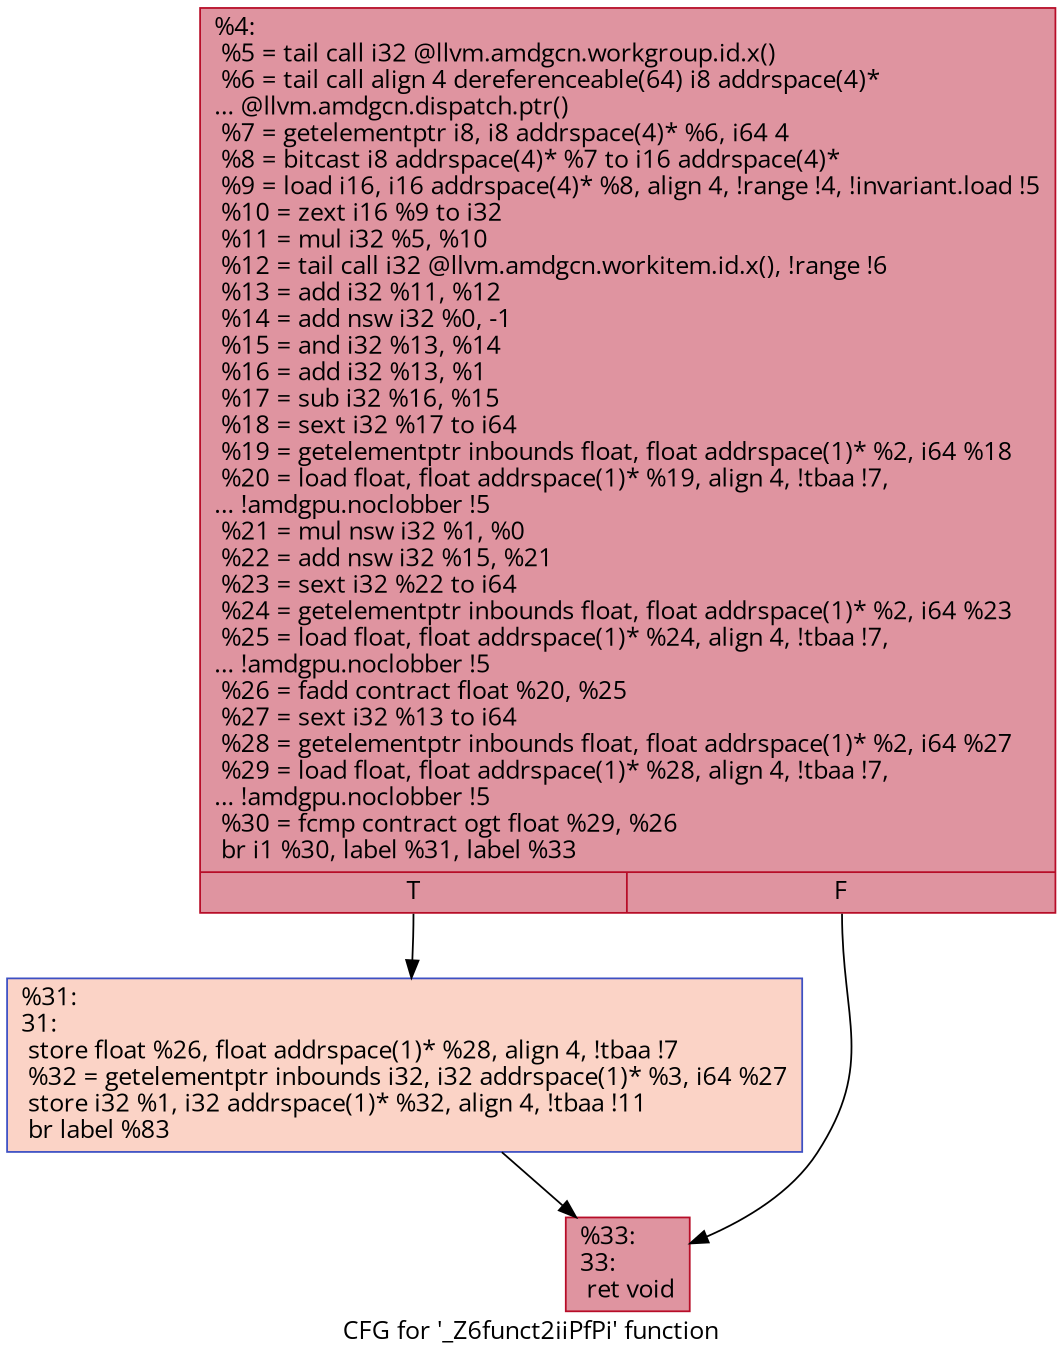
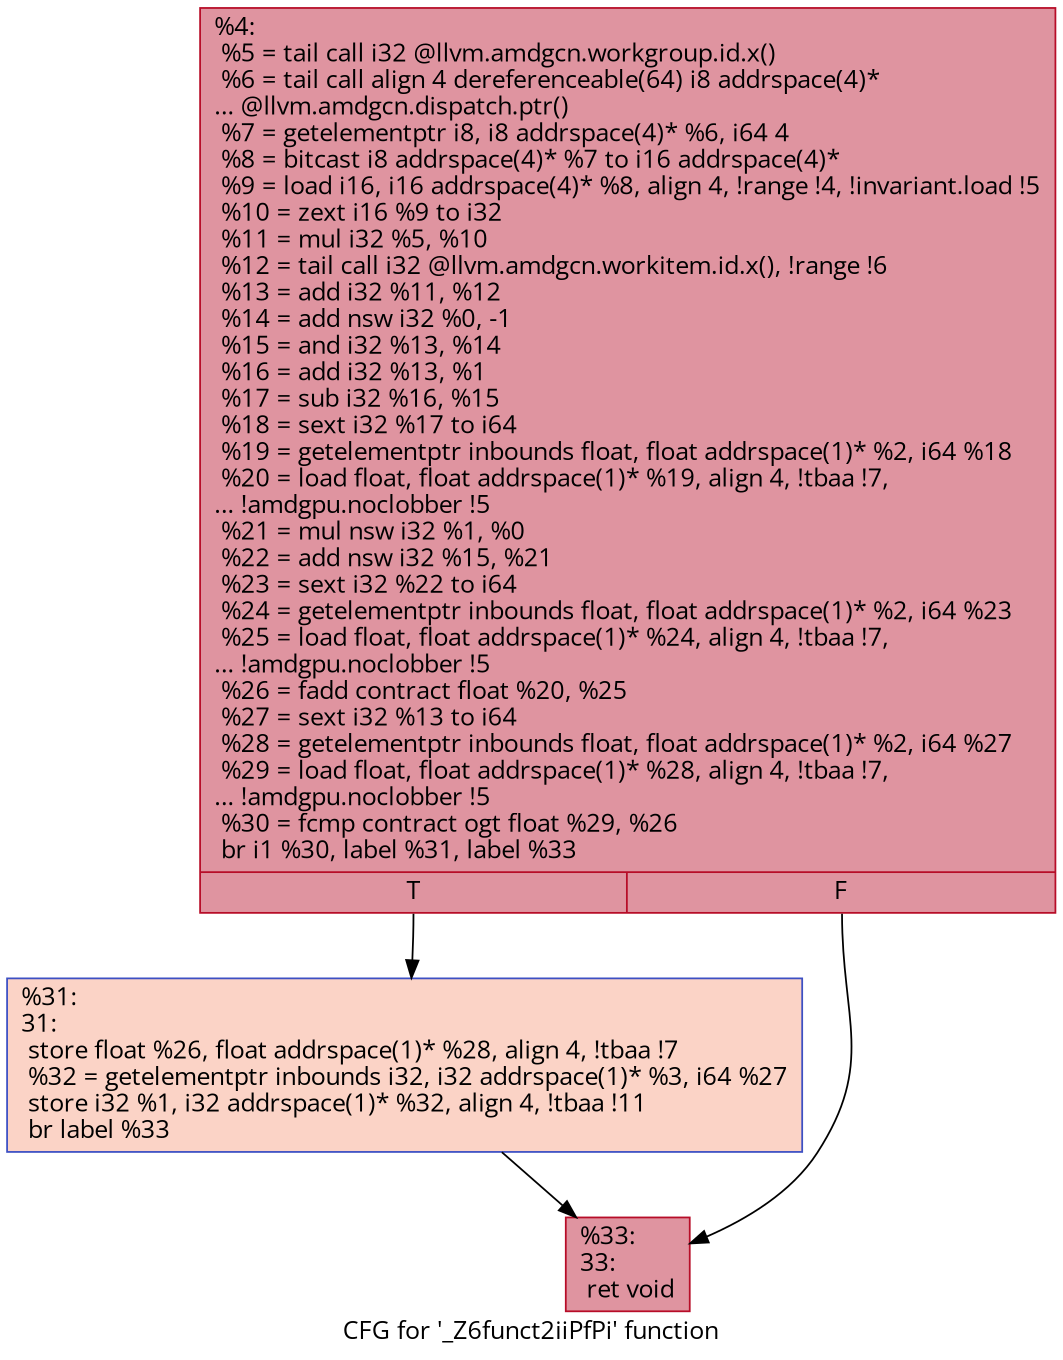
(97, 1131) -> (97, 1131)
